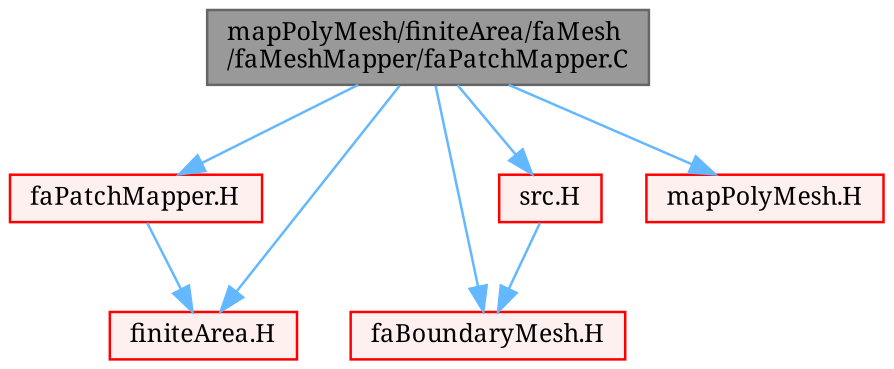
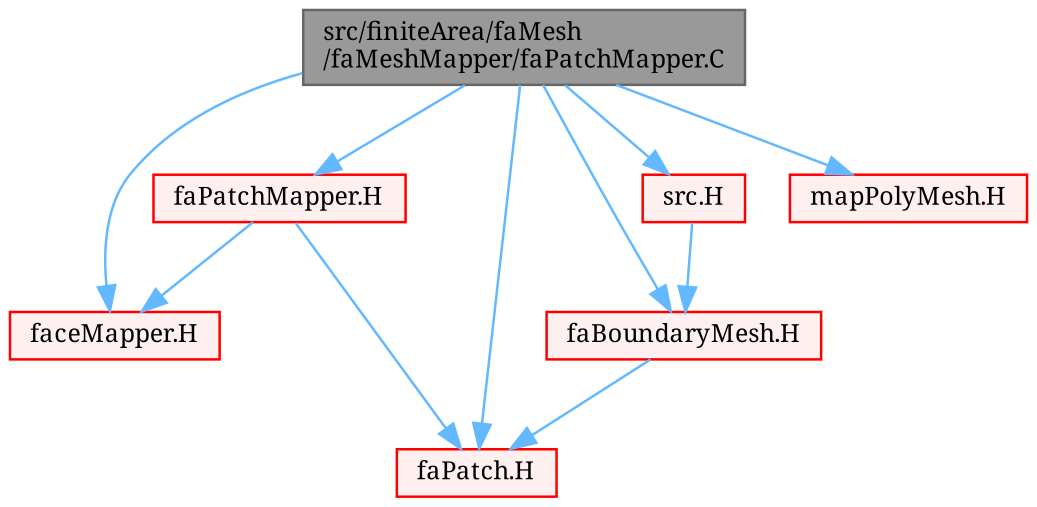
(428, 47) -> (524, 47)
(203, 336) -> (115, 336)
none -> (477, 473)
